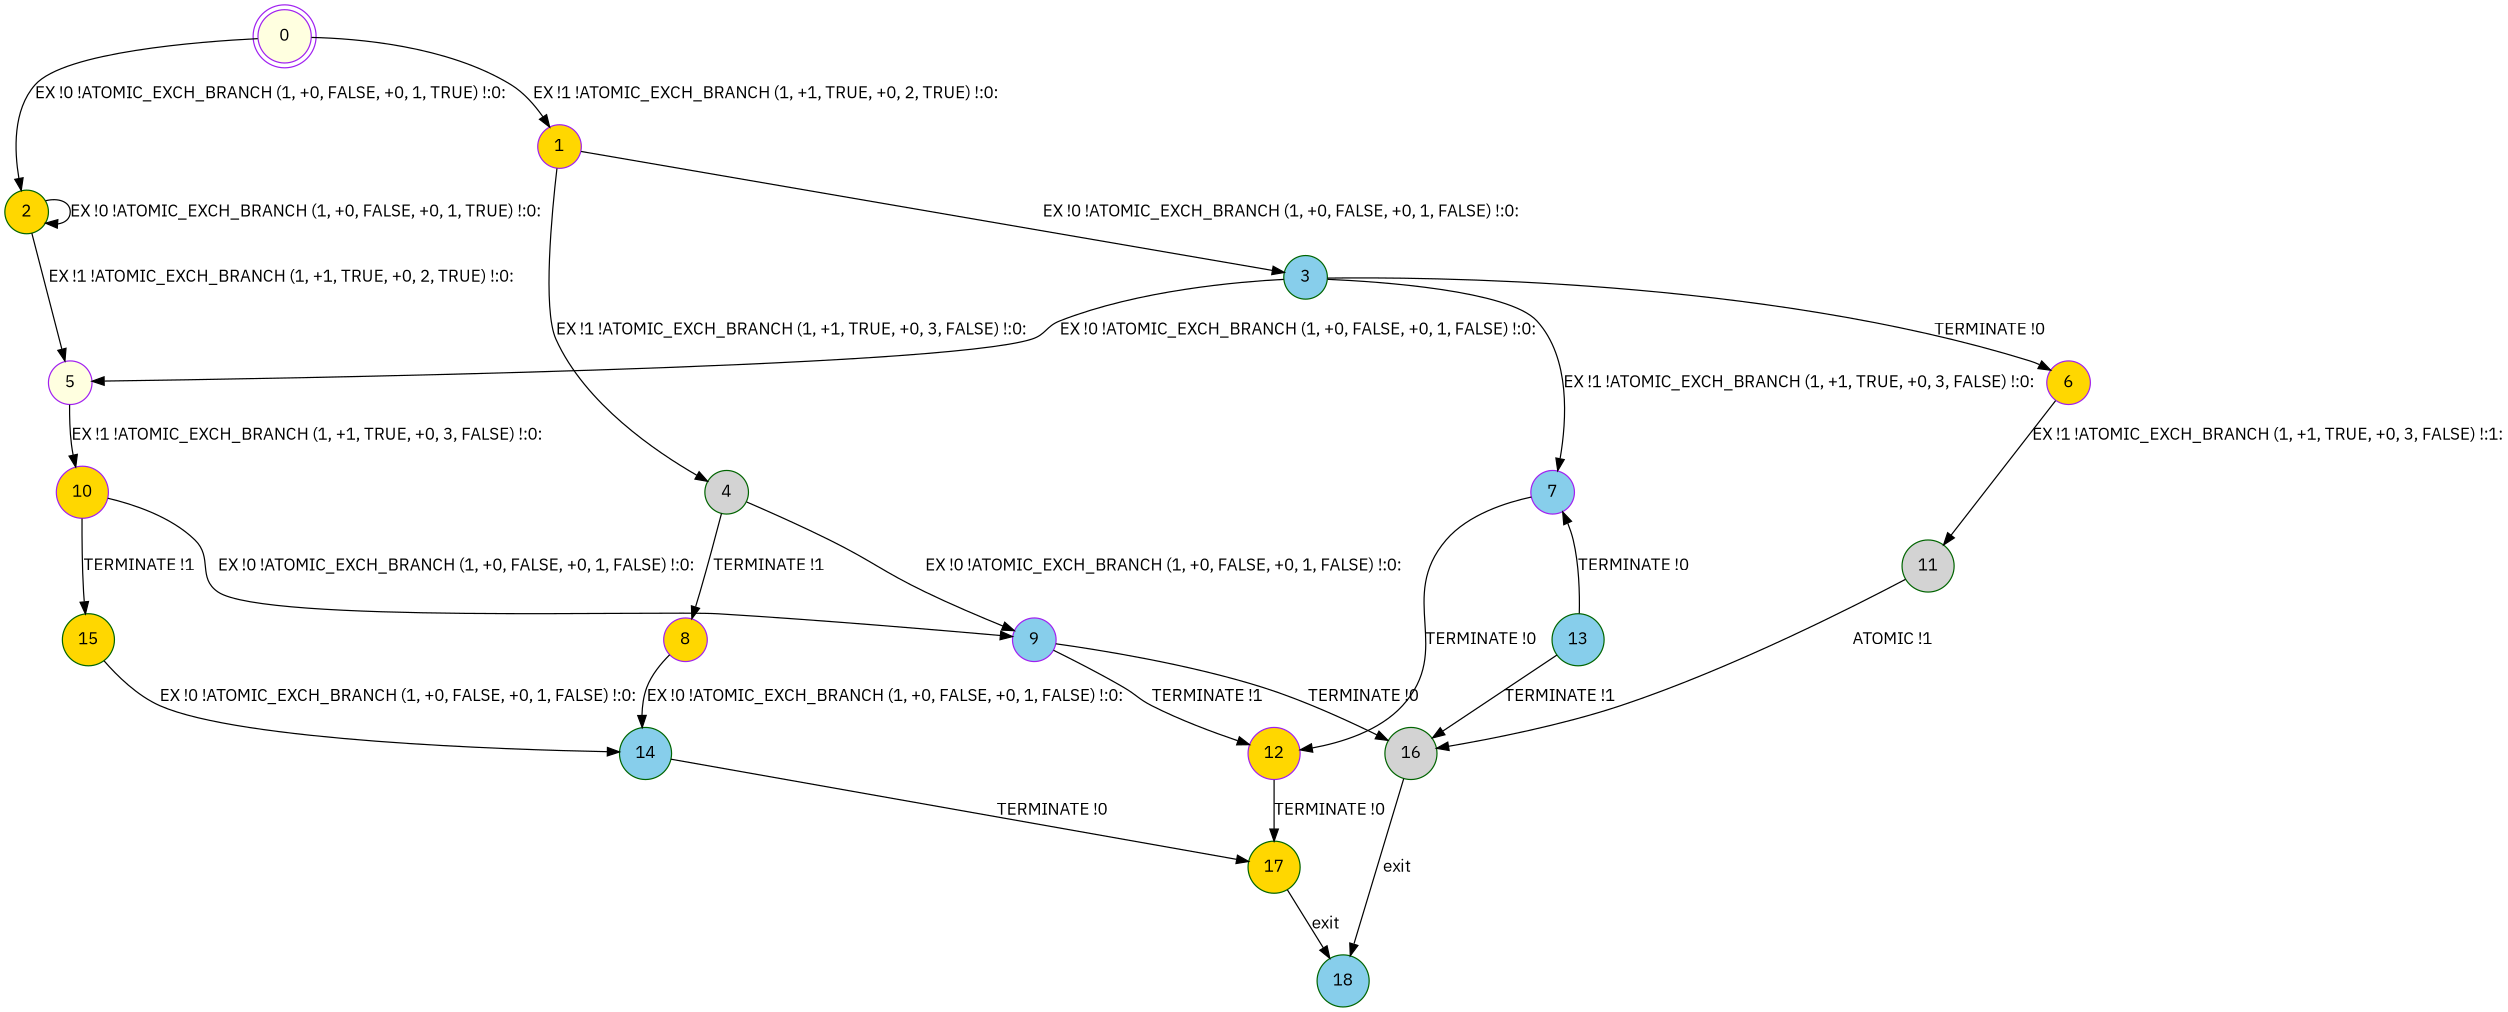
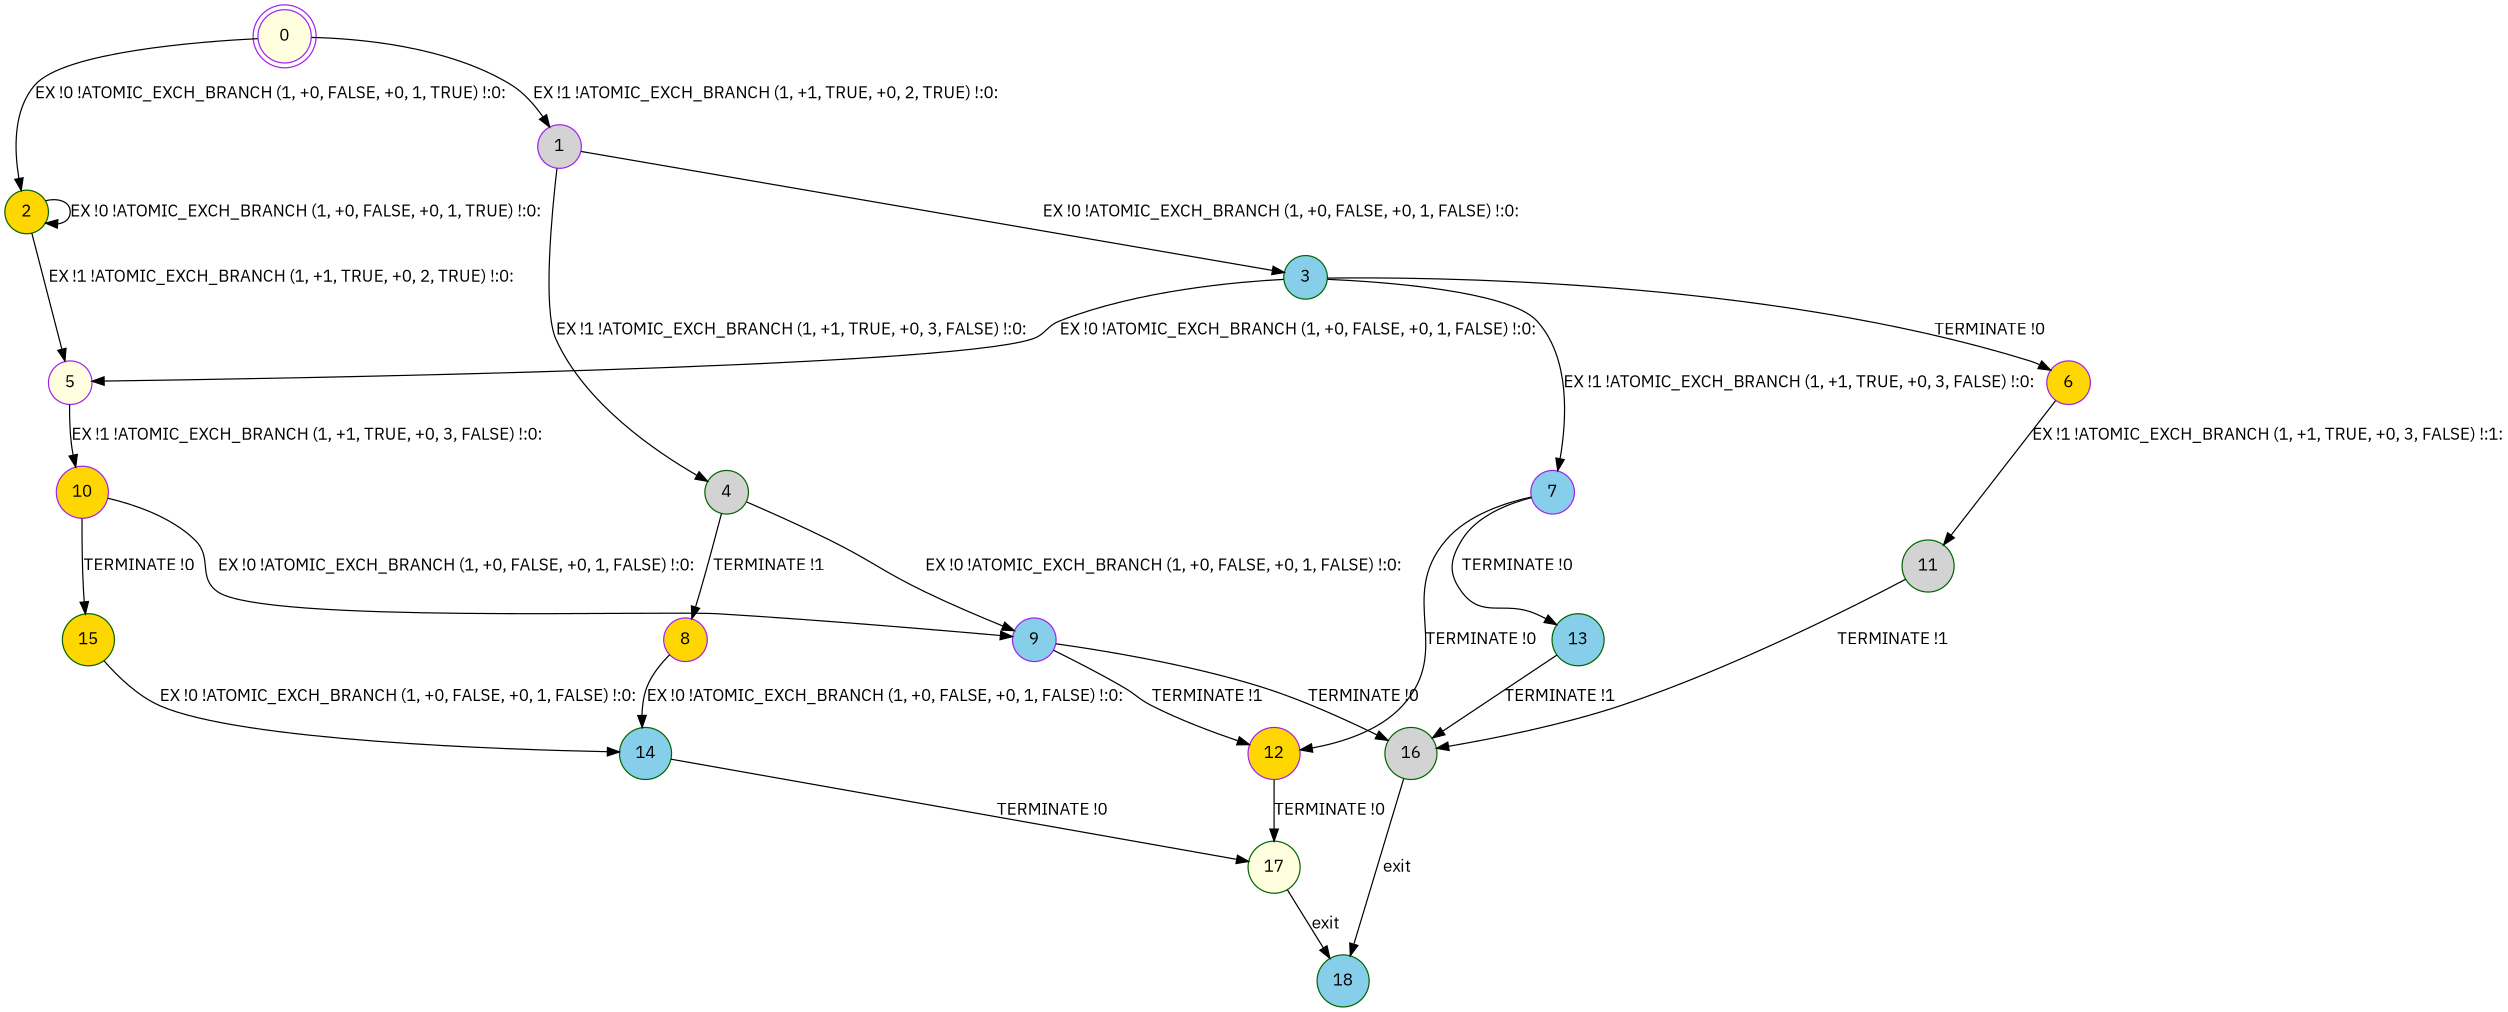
(560, 147) -> (560, 147)
(139, 566) -> (139, 566)
(1578, 568) -> (1452, 570)
(1893, 640) -> (1893, 640)
(1274, 867) -> (1274, 867)
